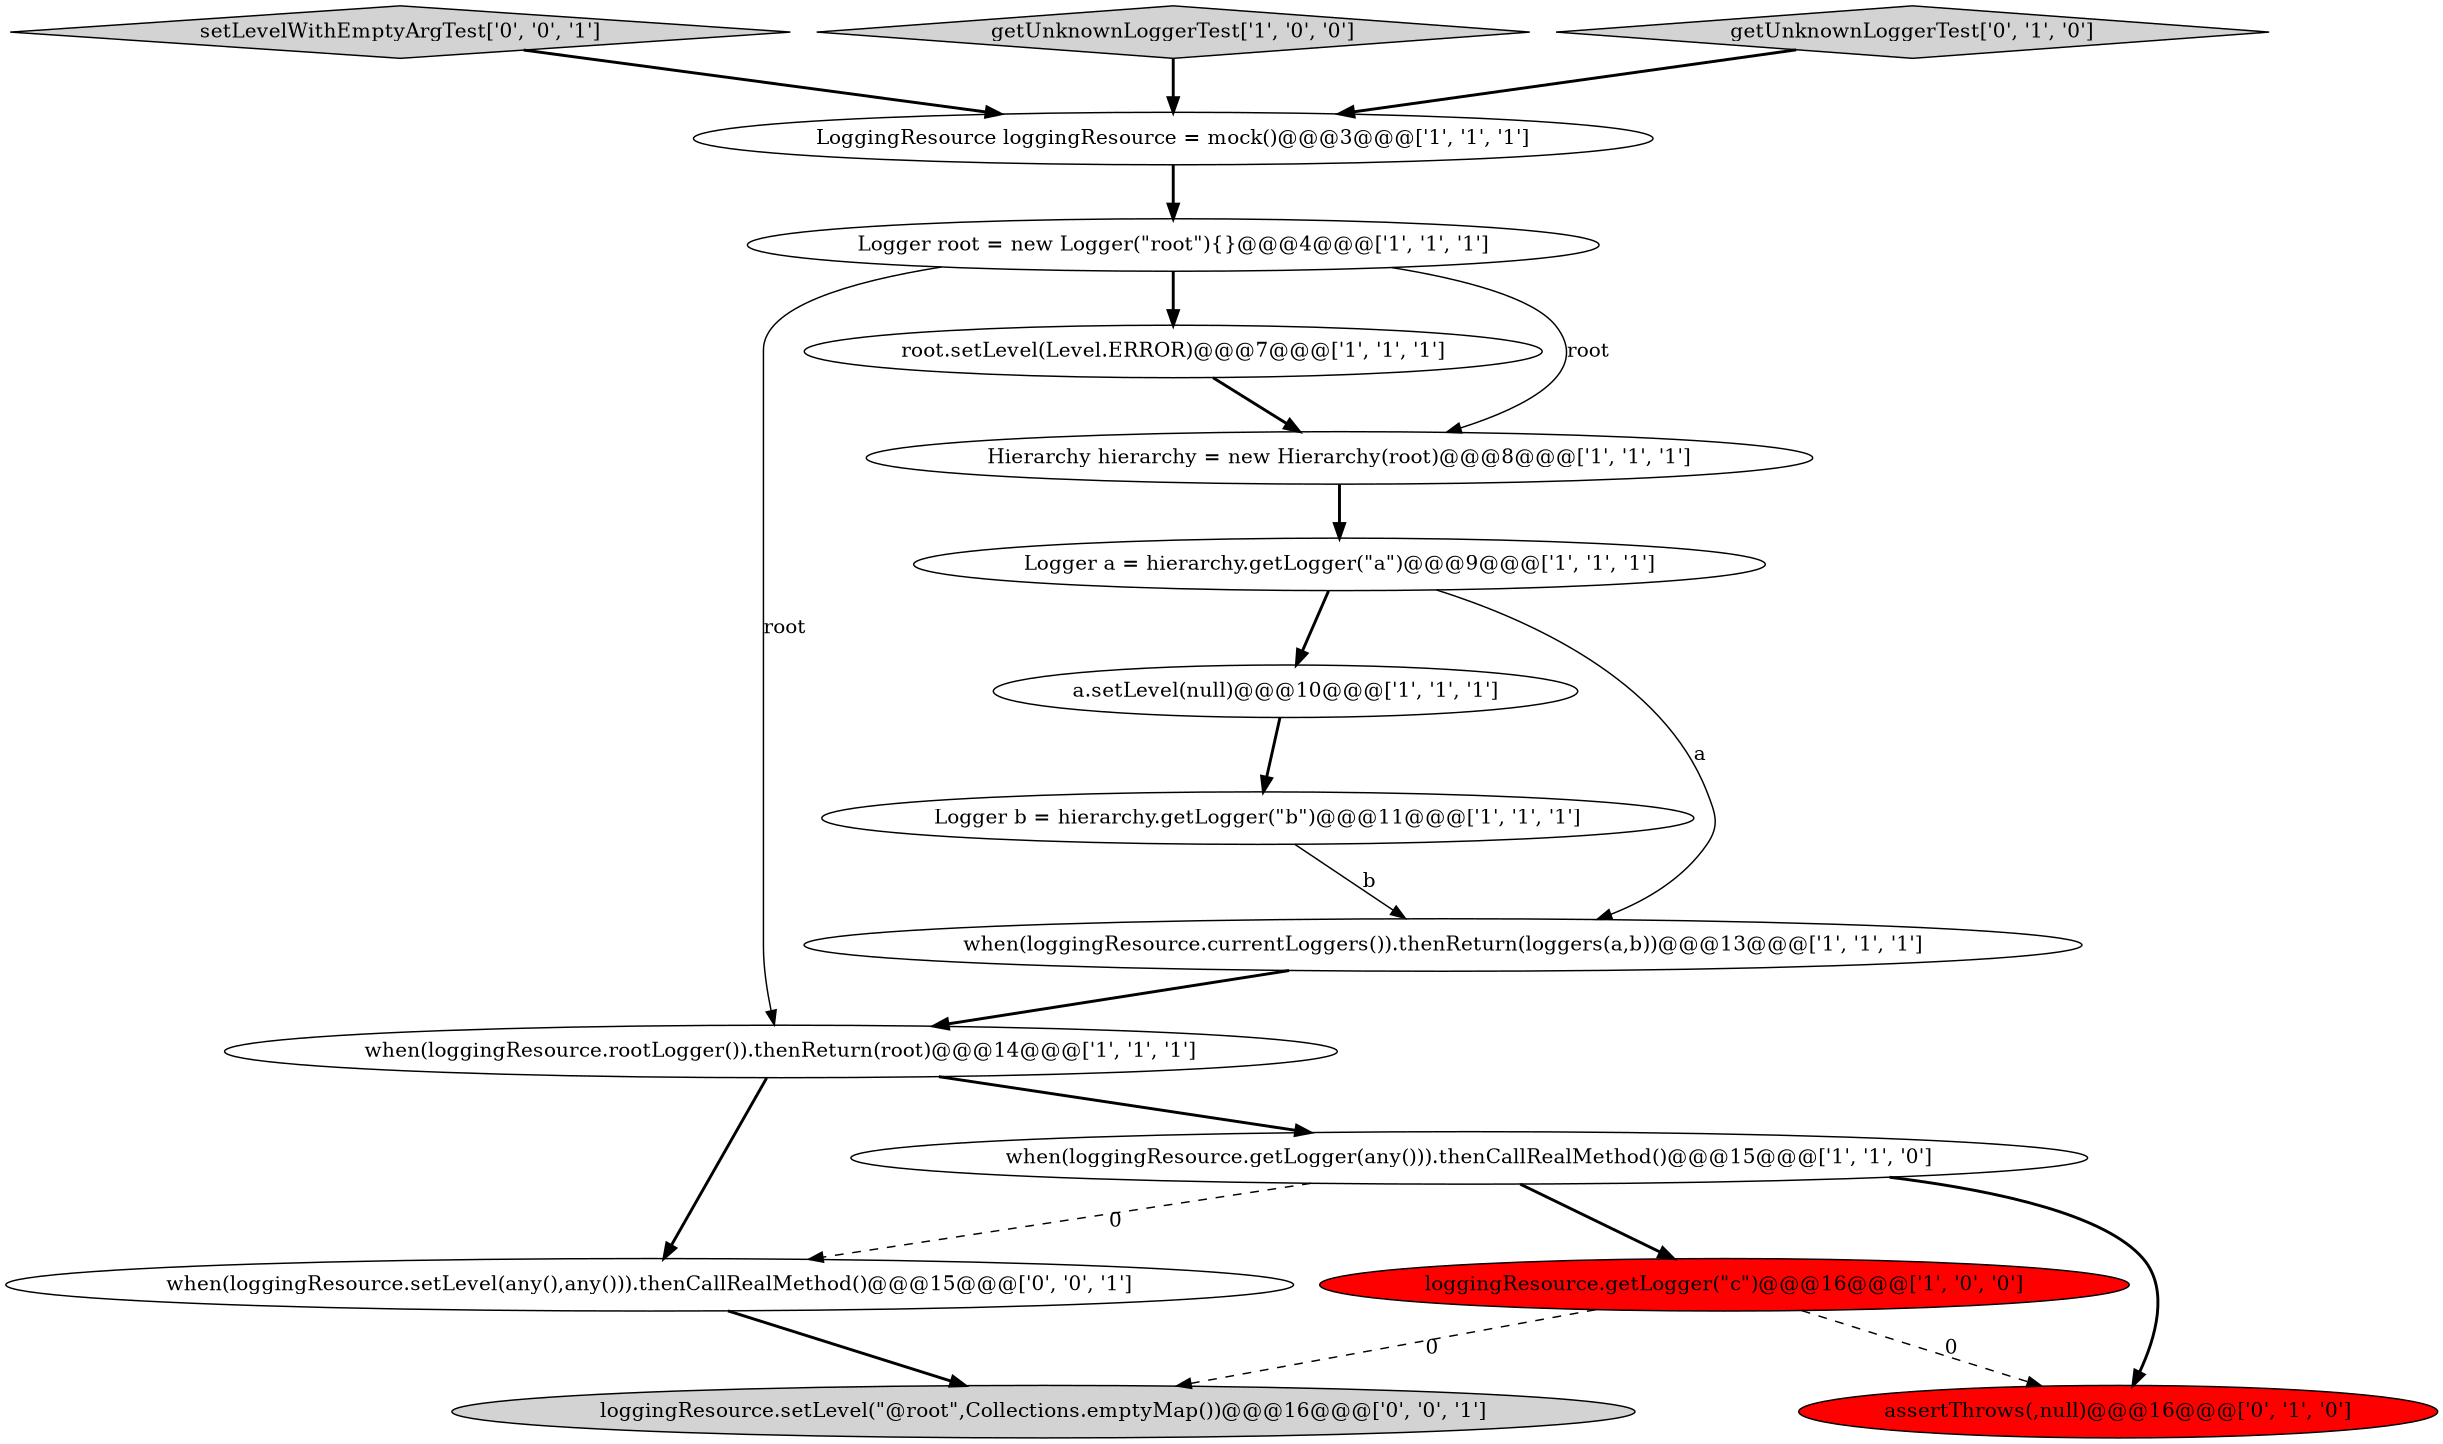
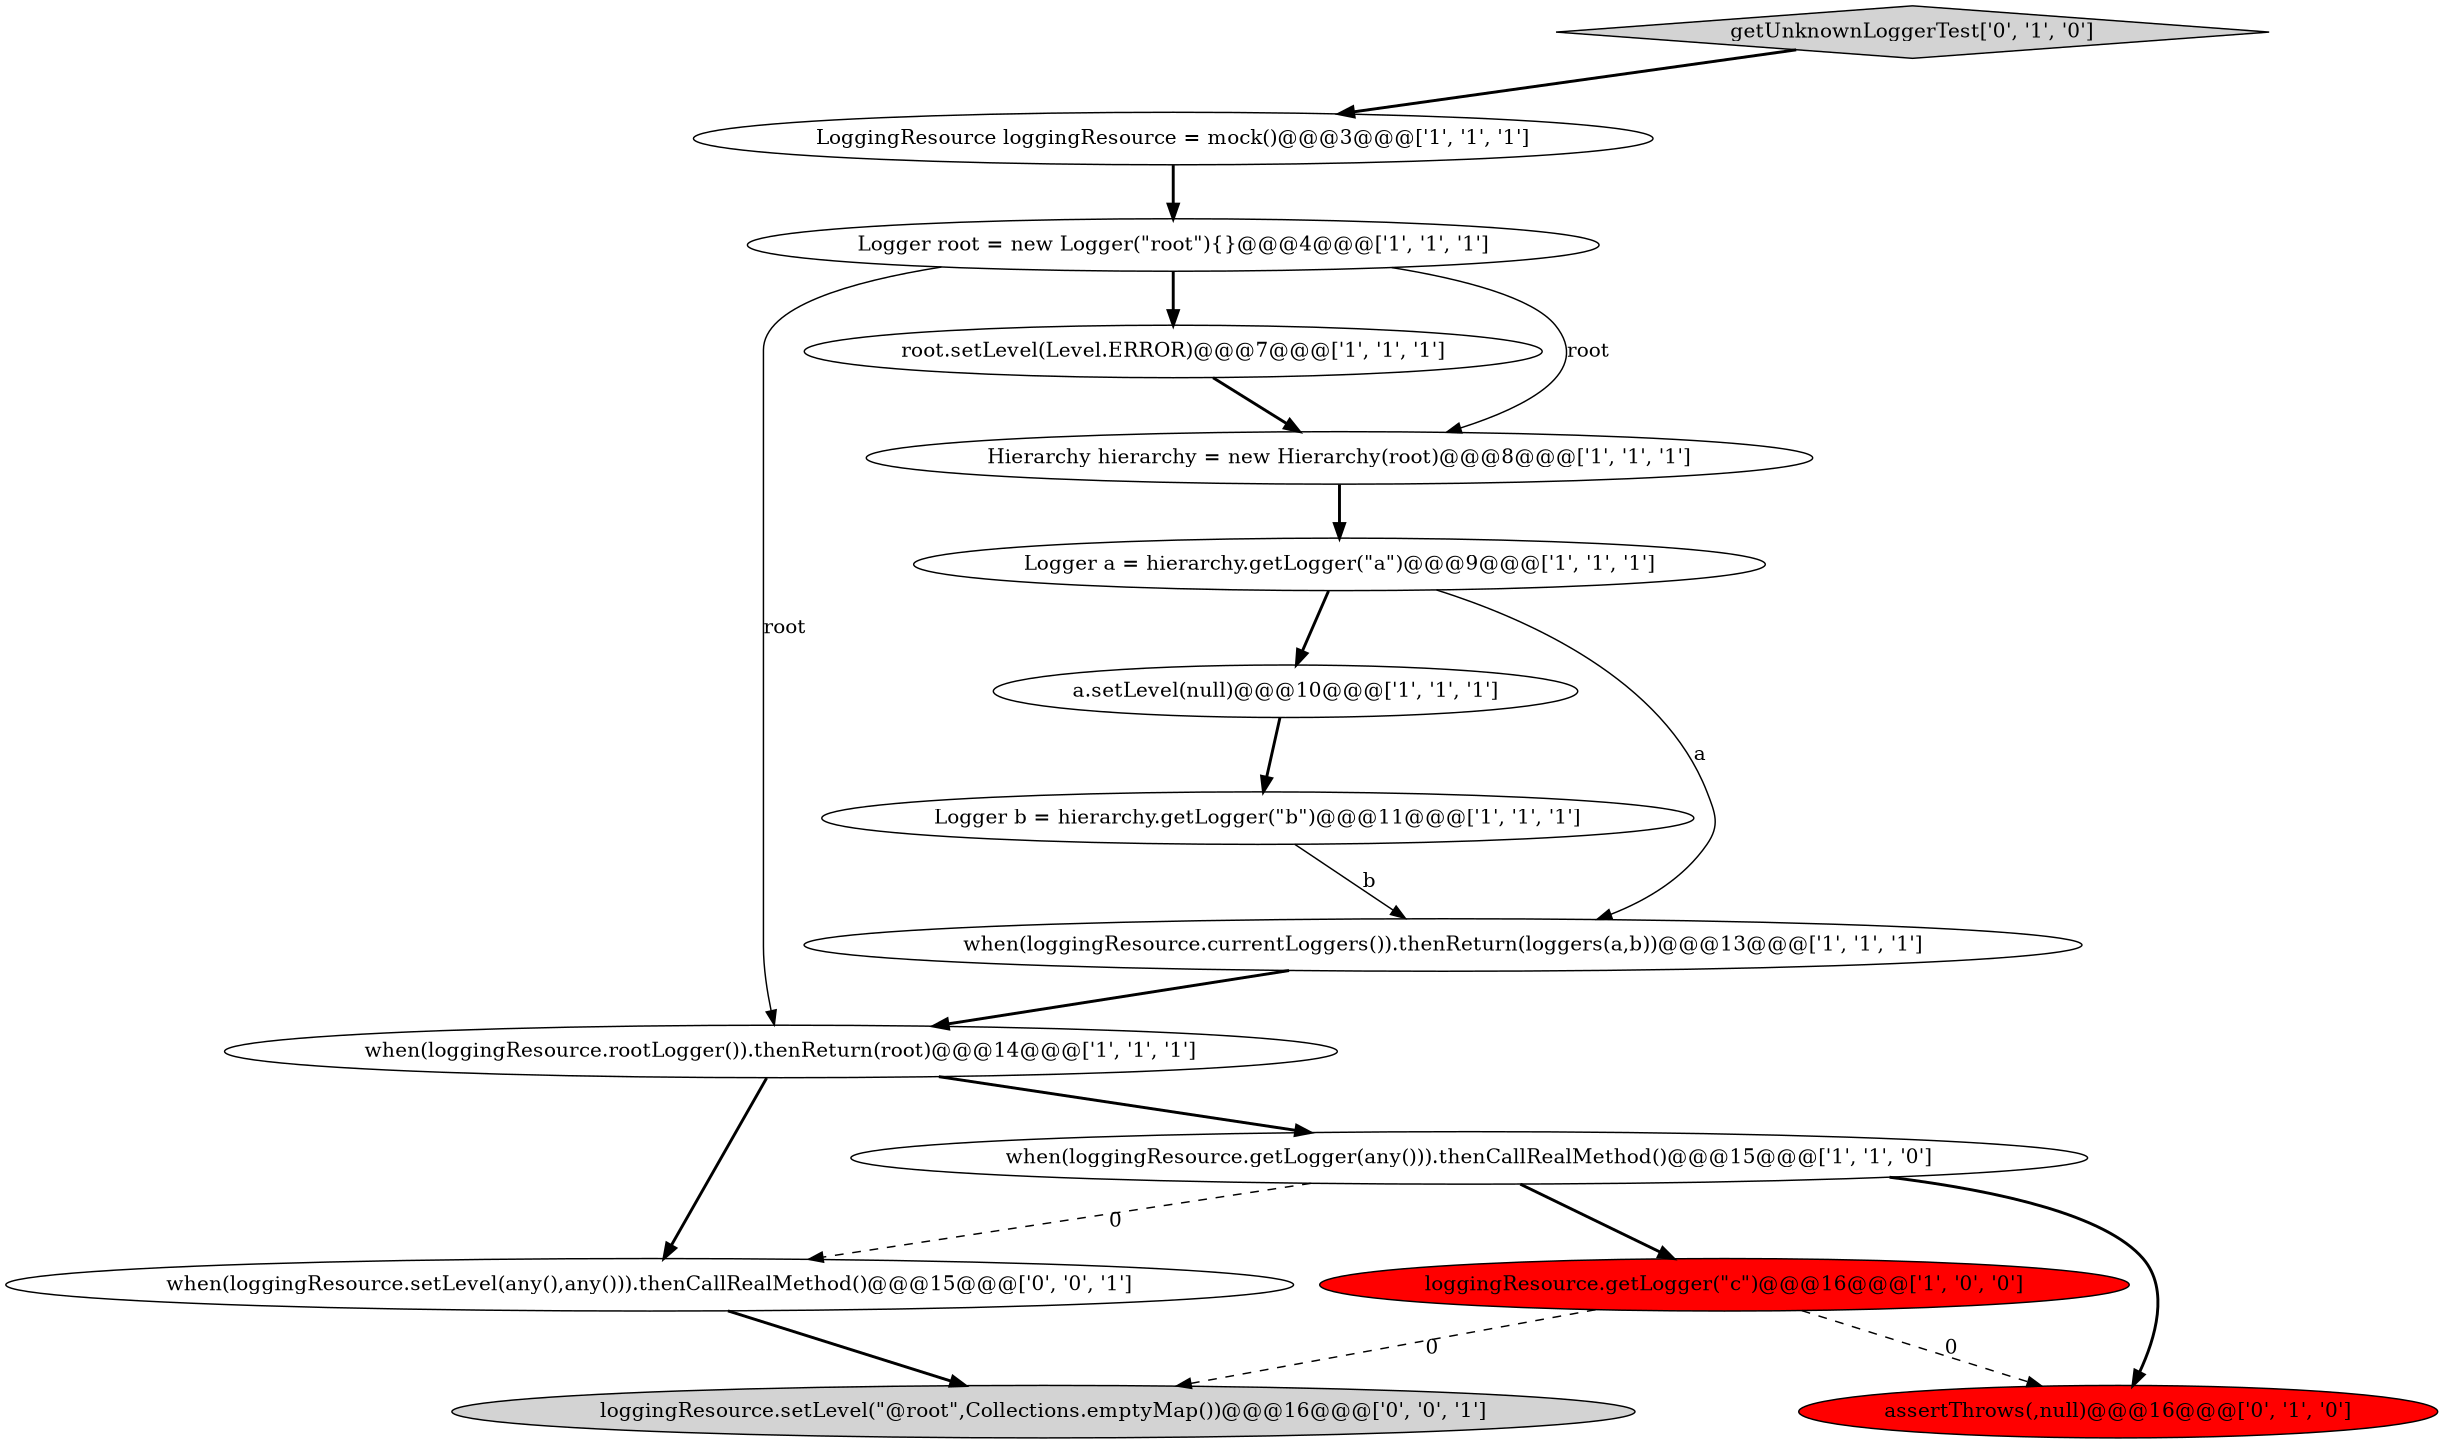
(400, 32) -> none
(1173, 32) -> none
